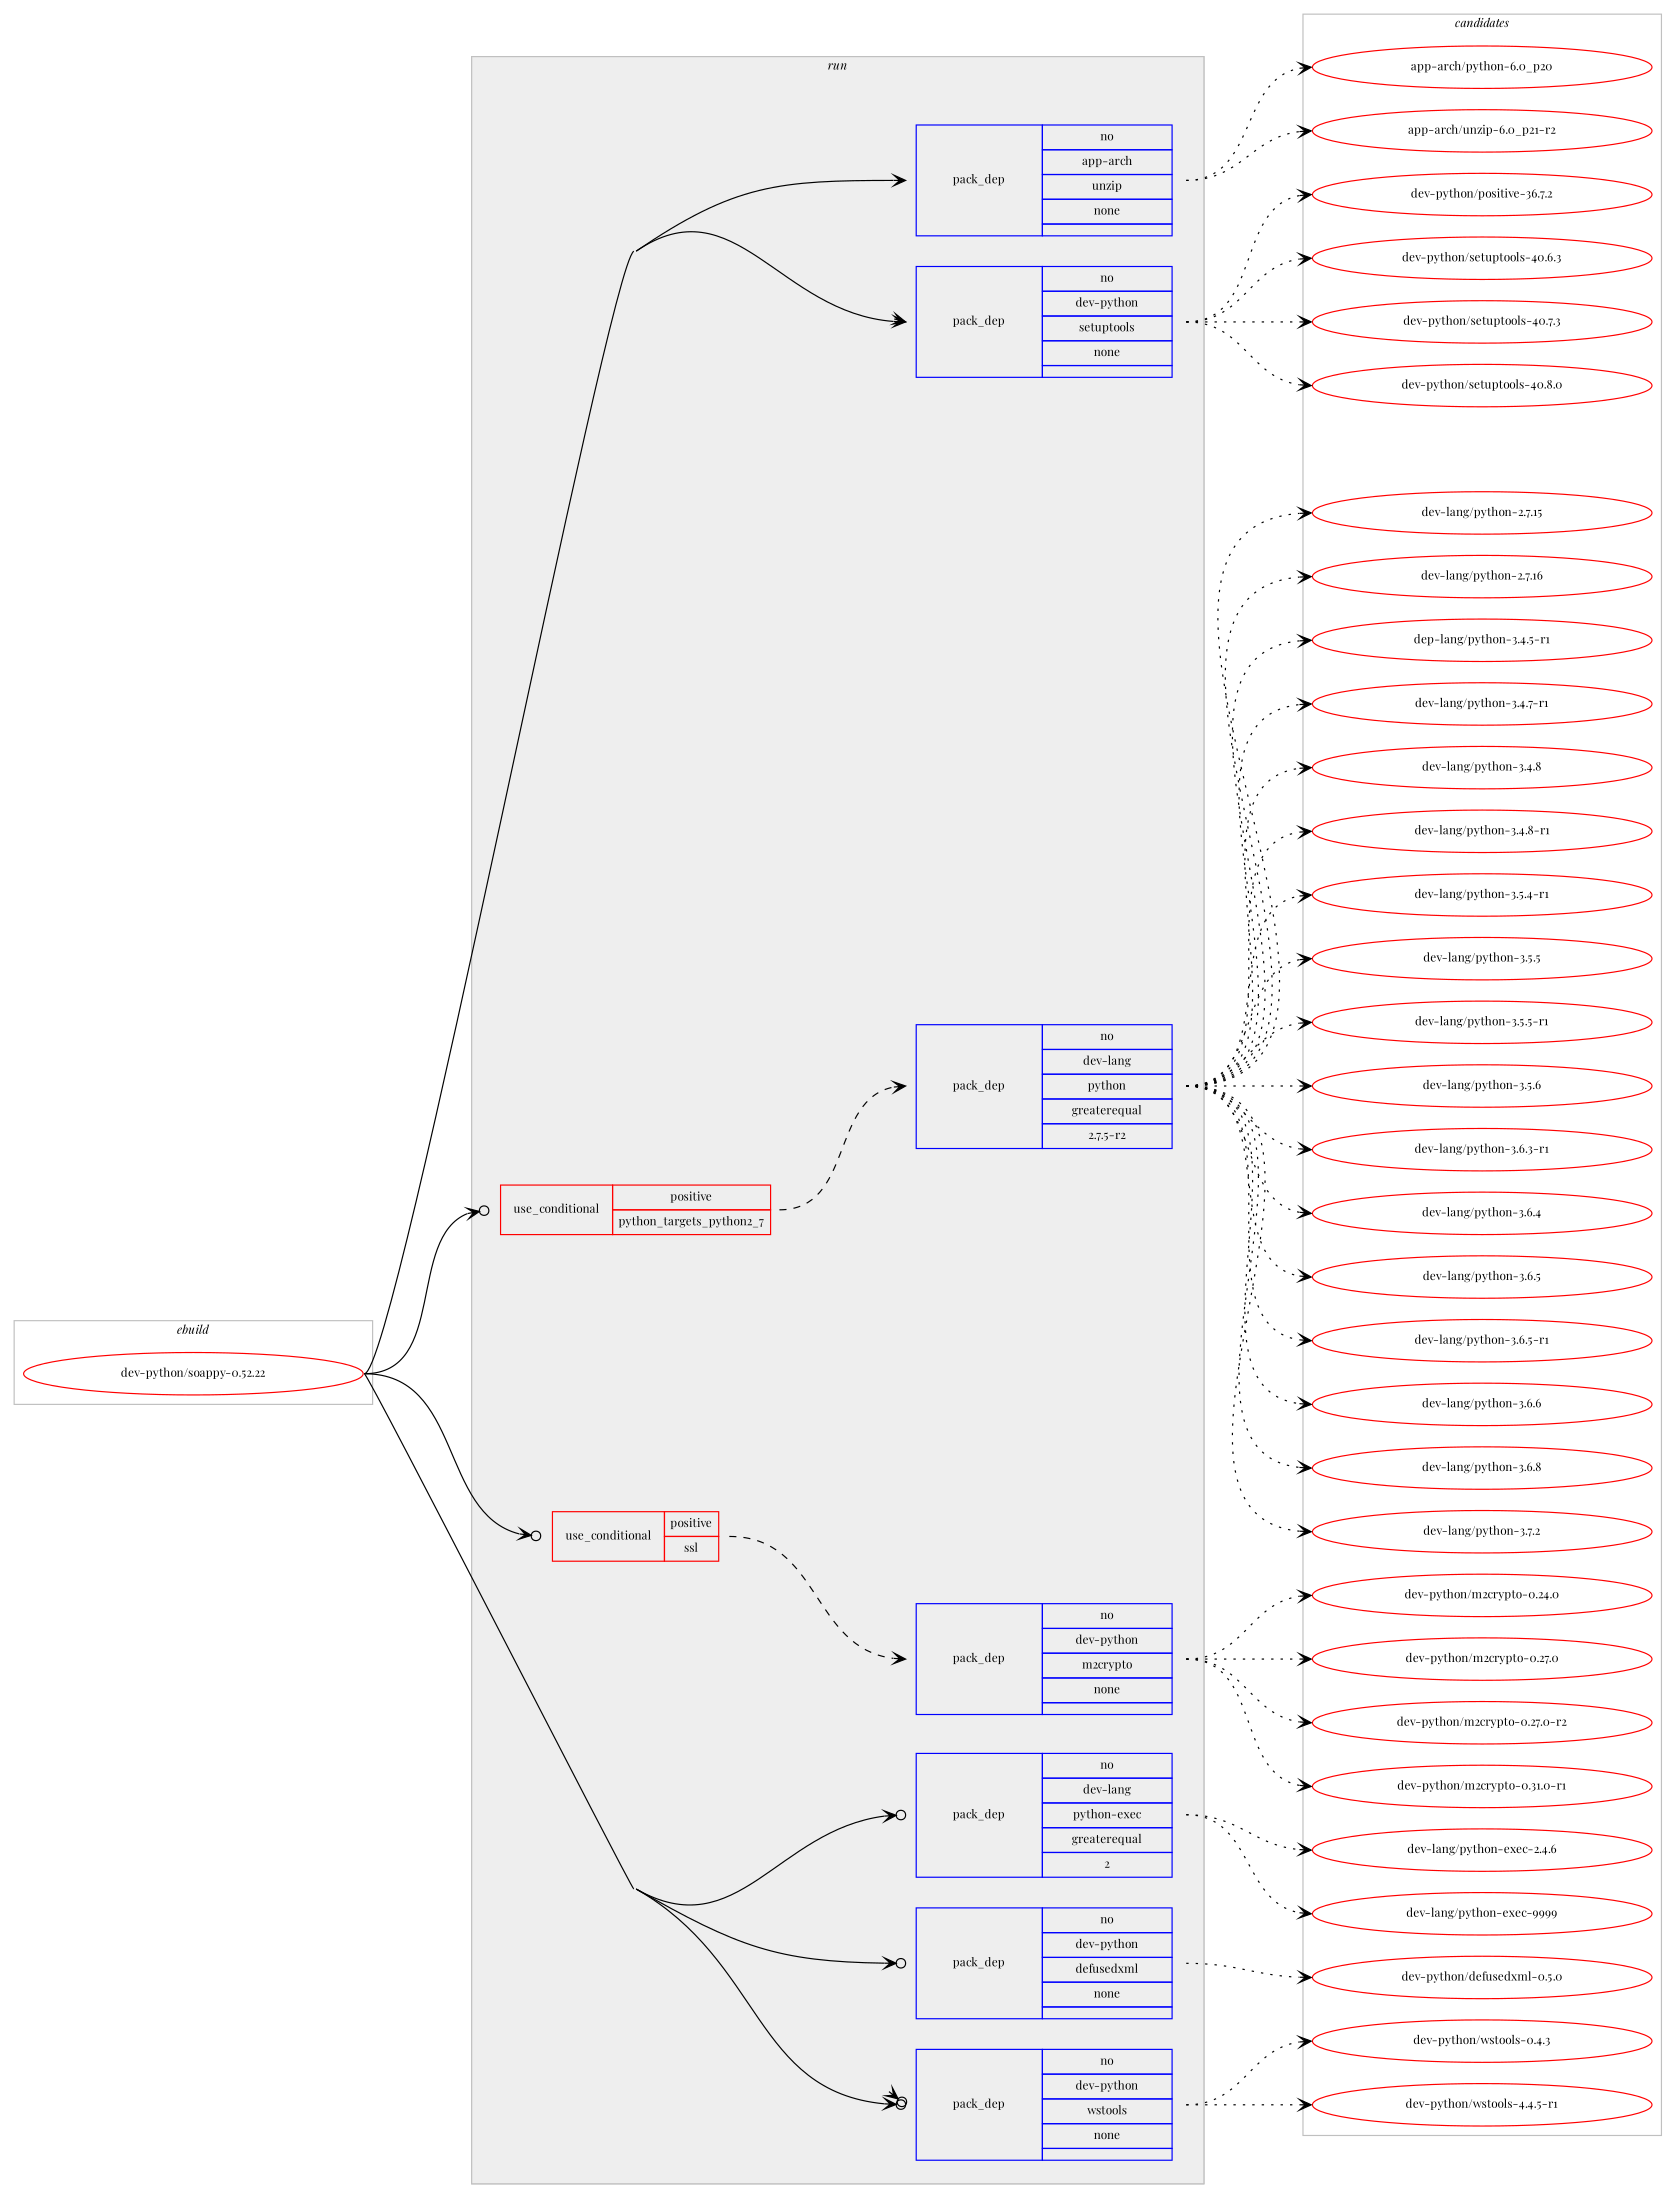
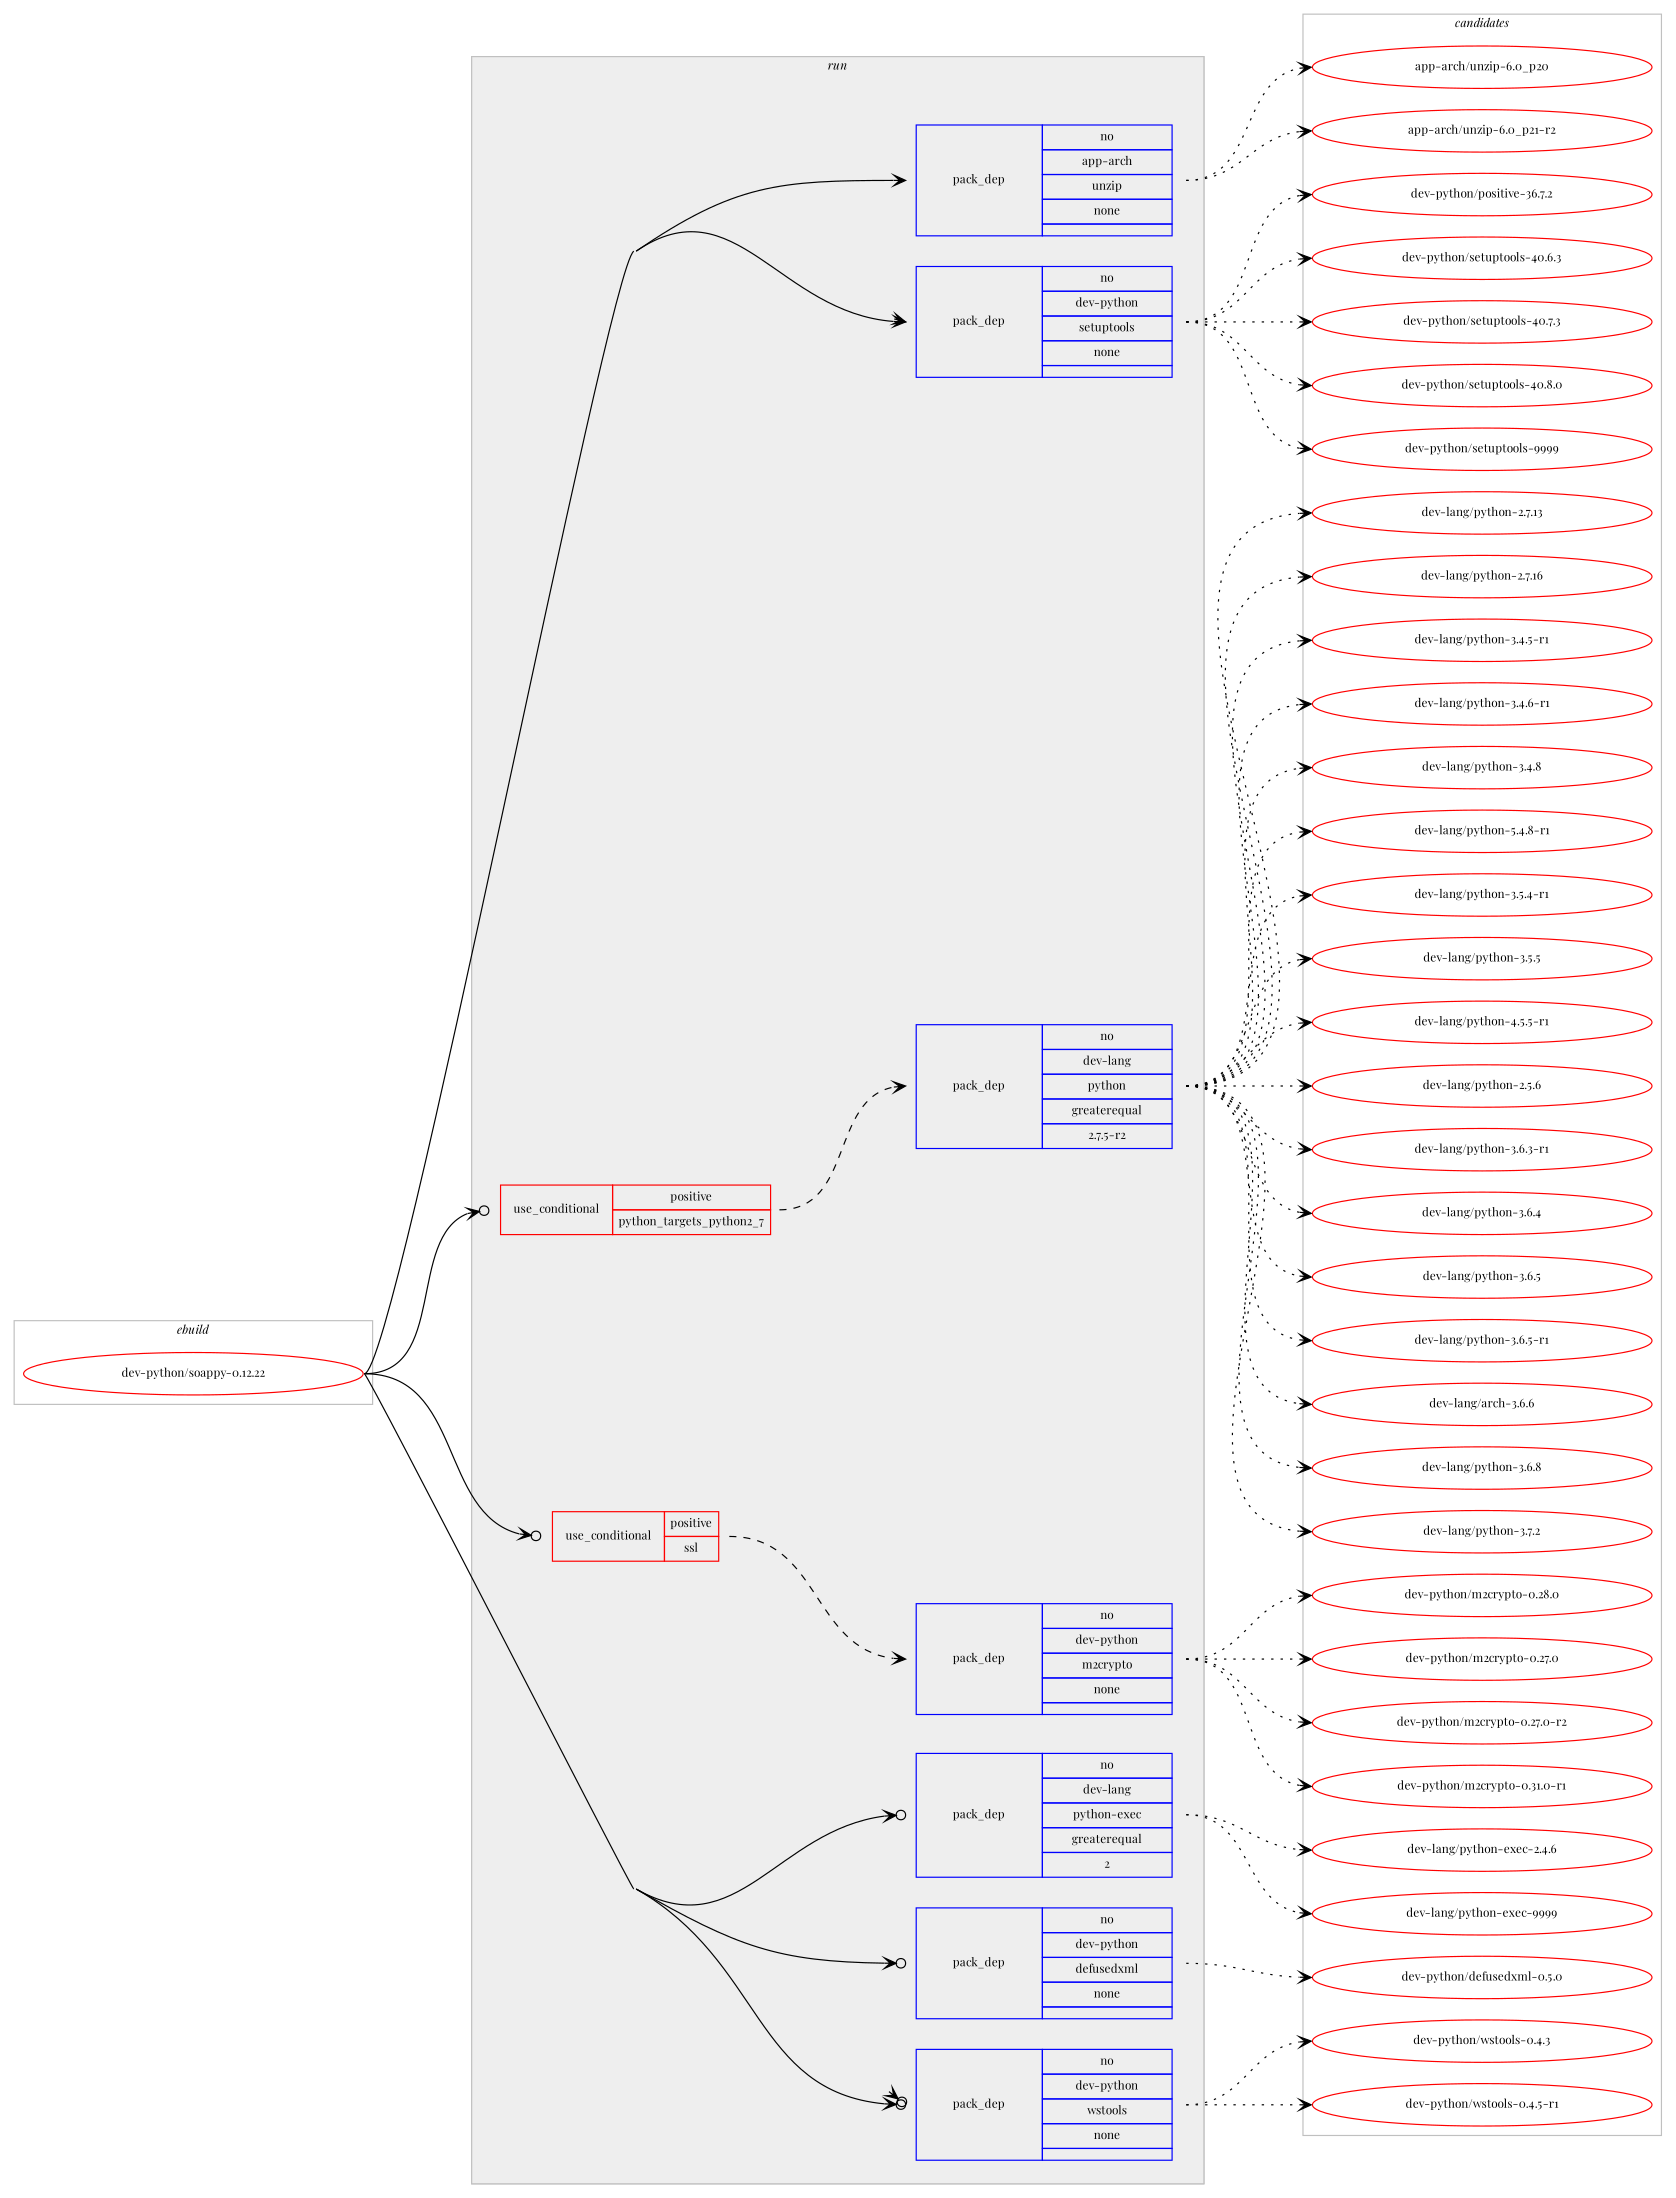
(1482, 67) -> (1482, 67)
none -> (1482, 449)
(1482, 513) -> (1482, 513)
(1482, 640) -> (1482, 640)
(1482, 704) -> (1482, 704)
(1482, 831) -> (1482, 831)
(1482, 1022) -> (1482, 1022)
(1482, 1086) -> (1482, 1086)
(193, 1374) -> (193, 1374)
(1482, 1404) -> (1482, 1404)
(1482, 1595) -> (1482, 1595)
(1482, 2105) -> (1482, 2105)
